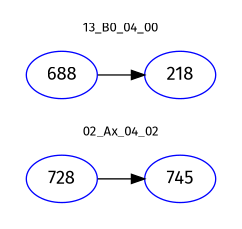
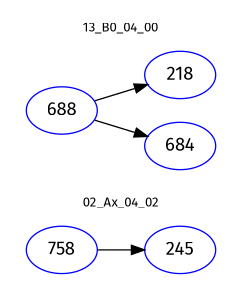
none -> (180, 146)
(62, 179) -> (62, 250)
(180, 179) -> (180, 250)
